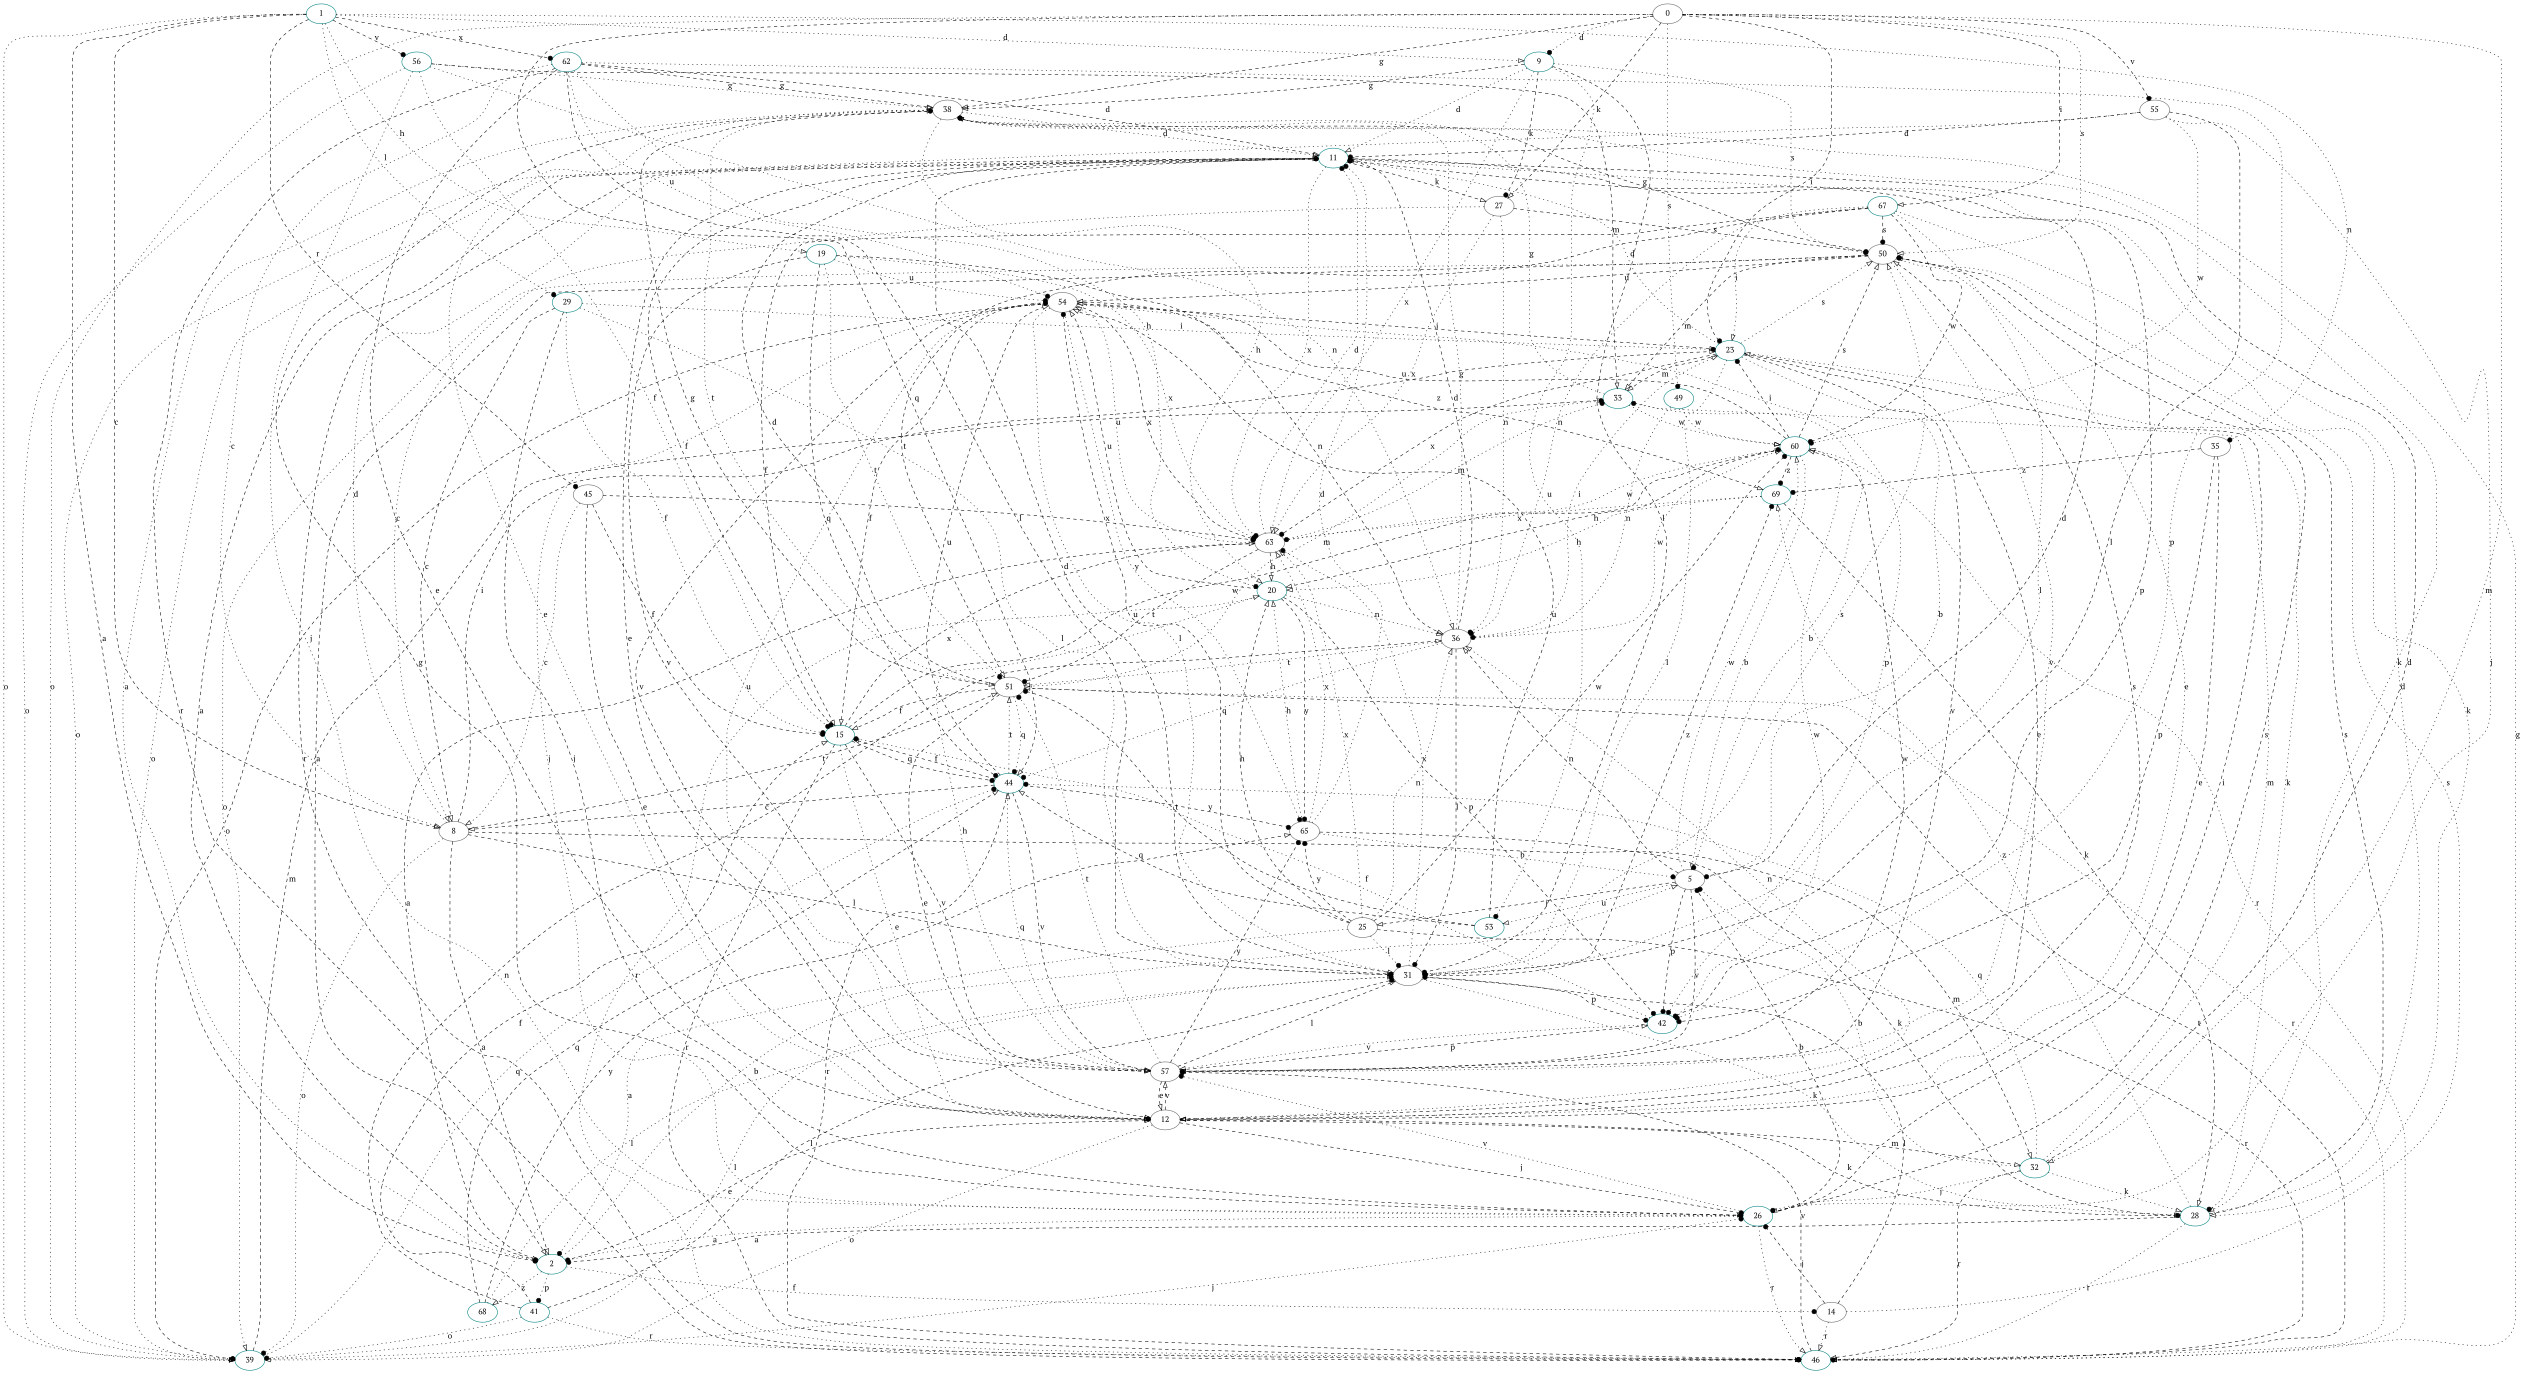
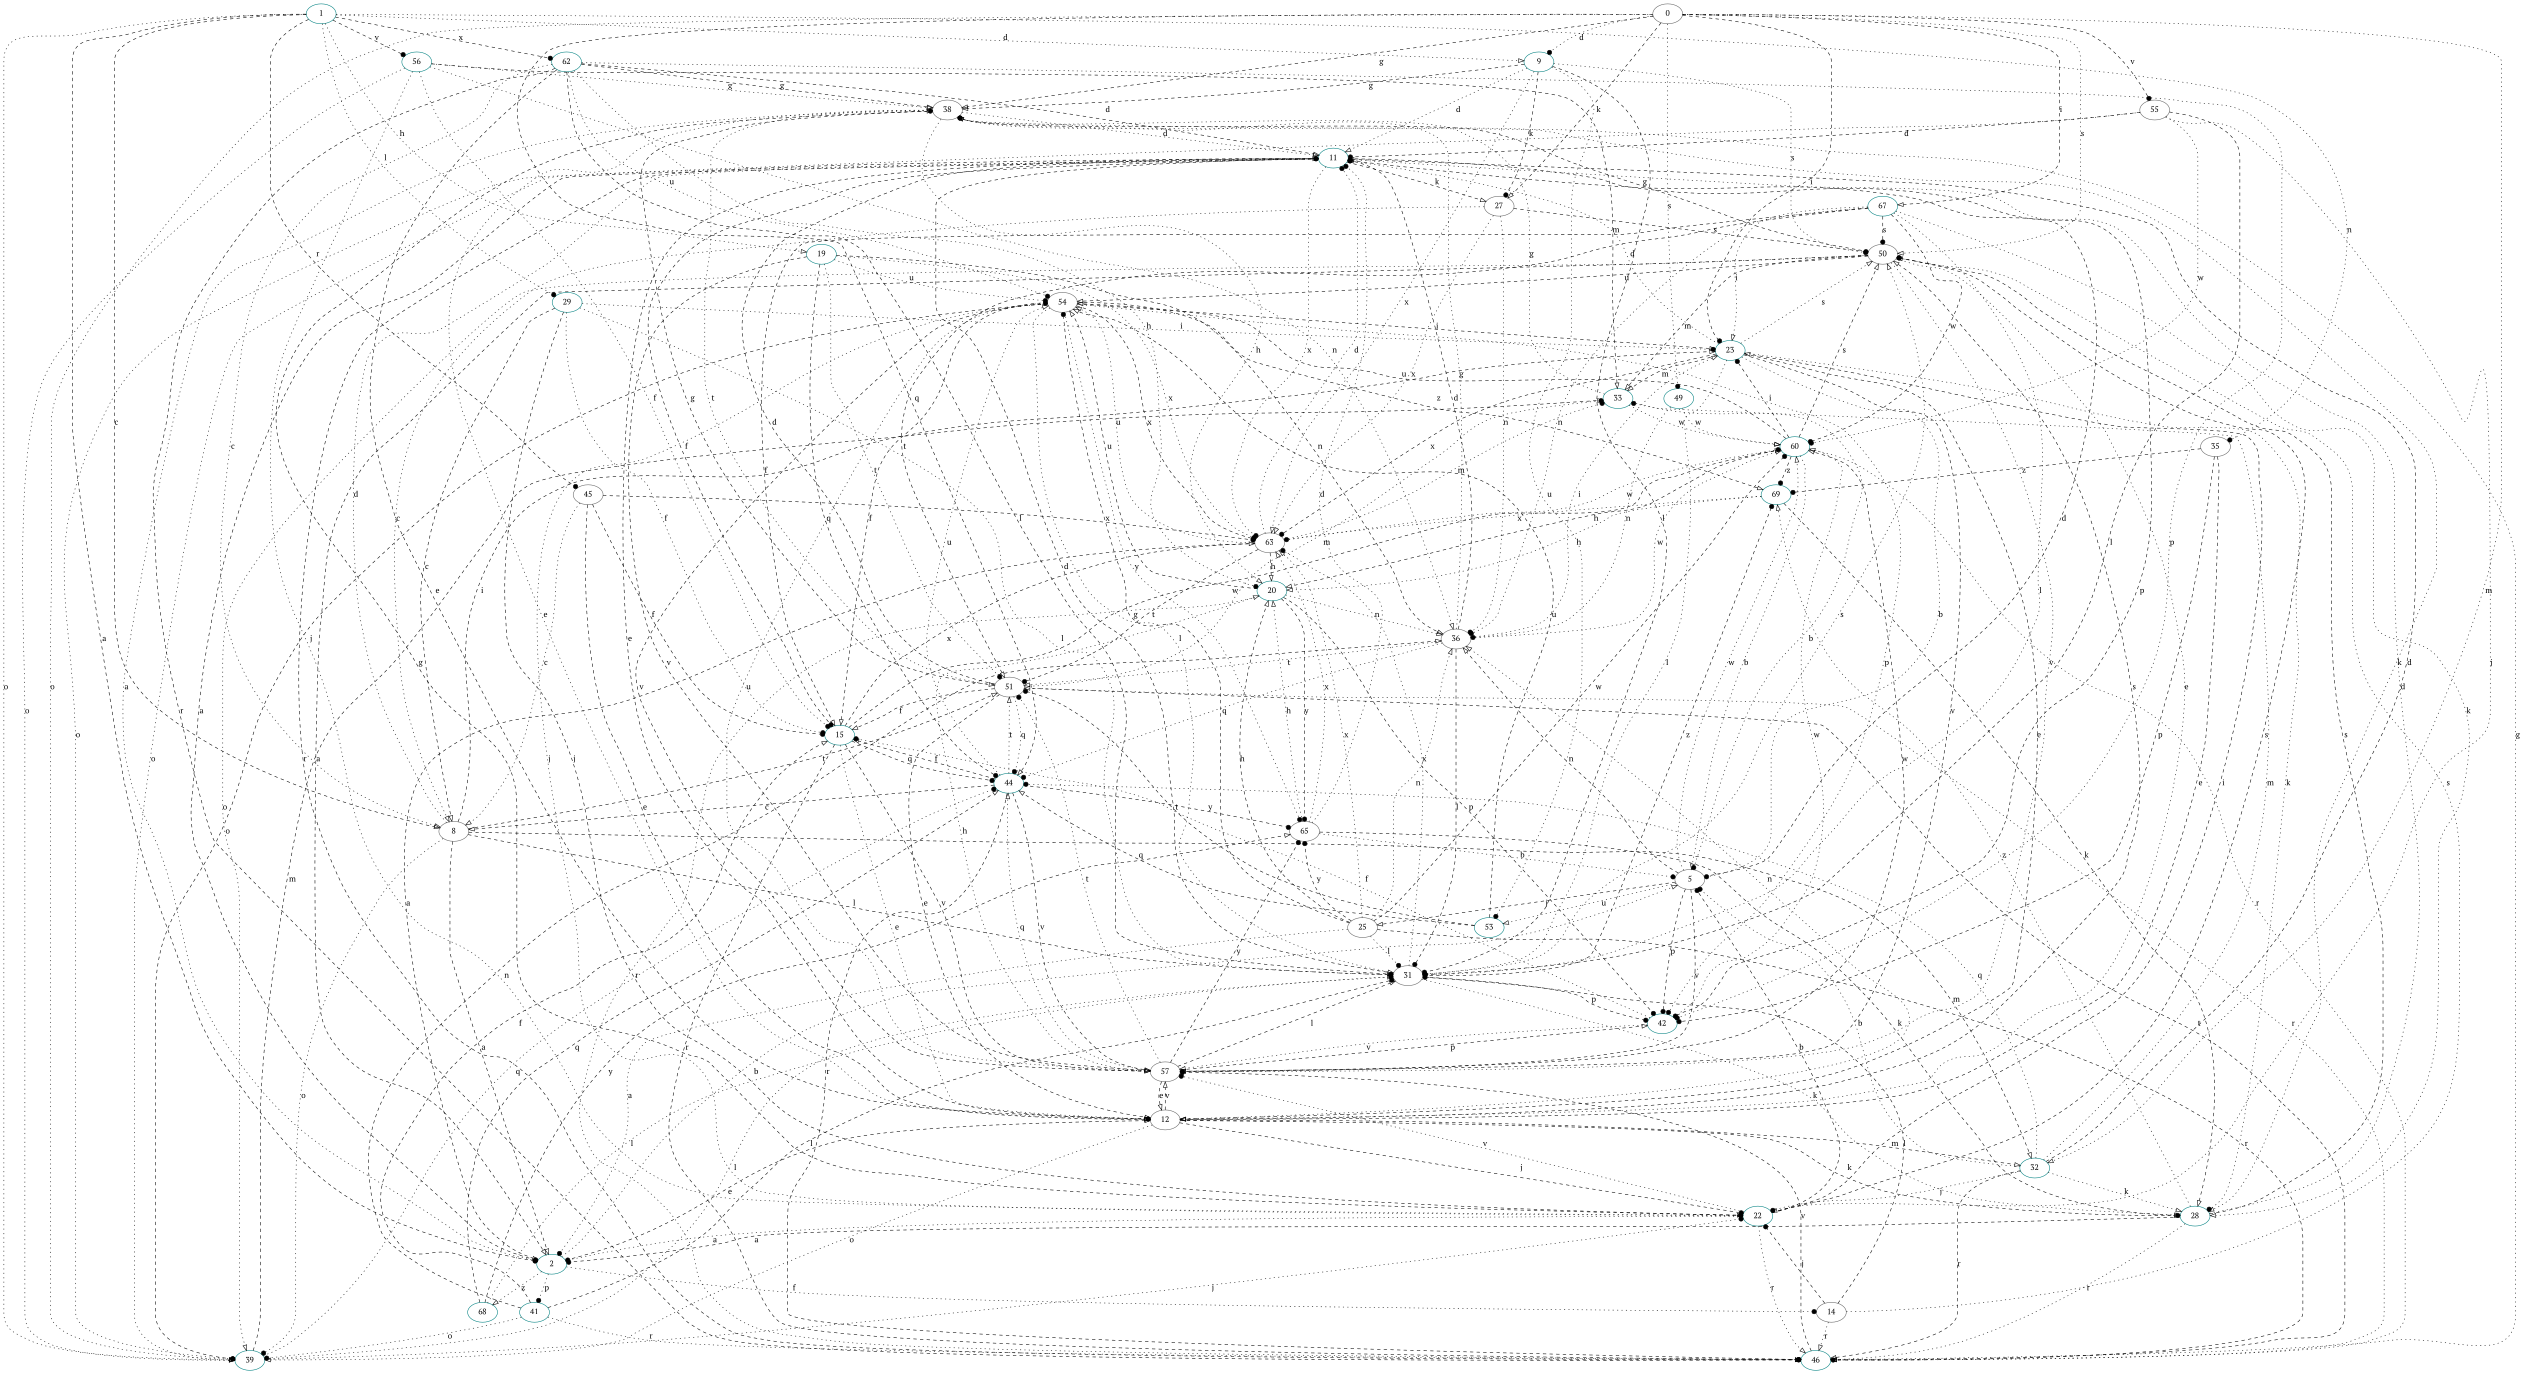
(945, 540) -> (945, 540)
(1136, 615) -> (1136, 615)
(1758, 1216) -> (1758, 1216)
